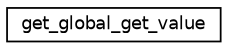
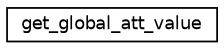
(114, 25) -> (112, 25)
